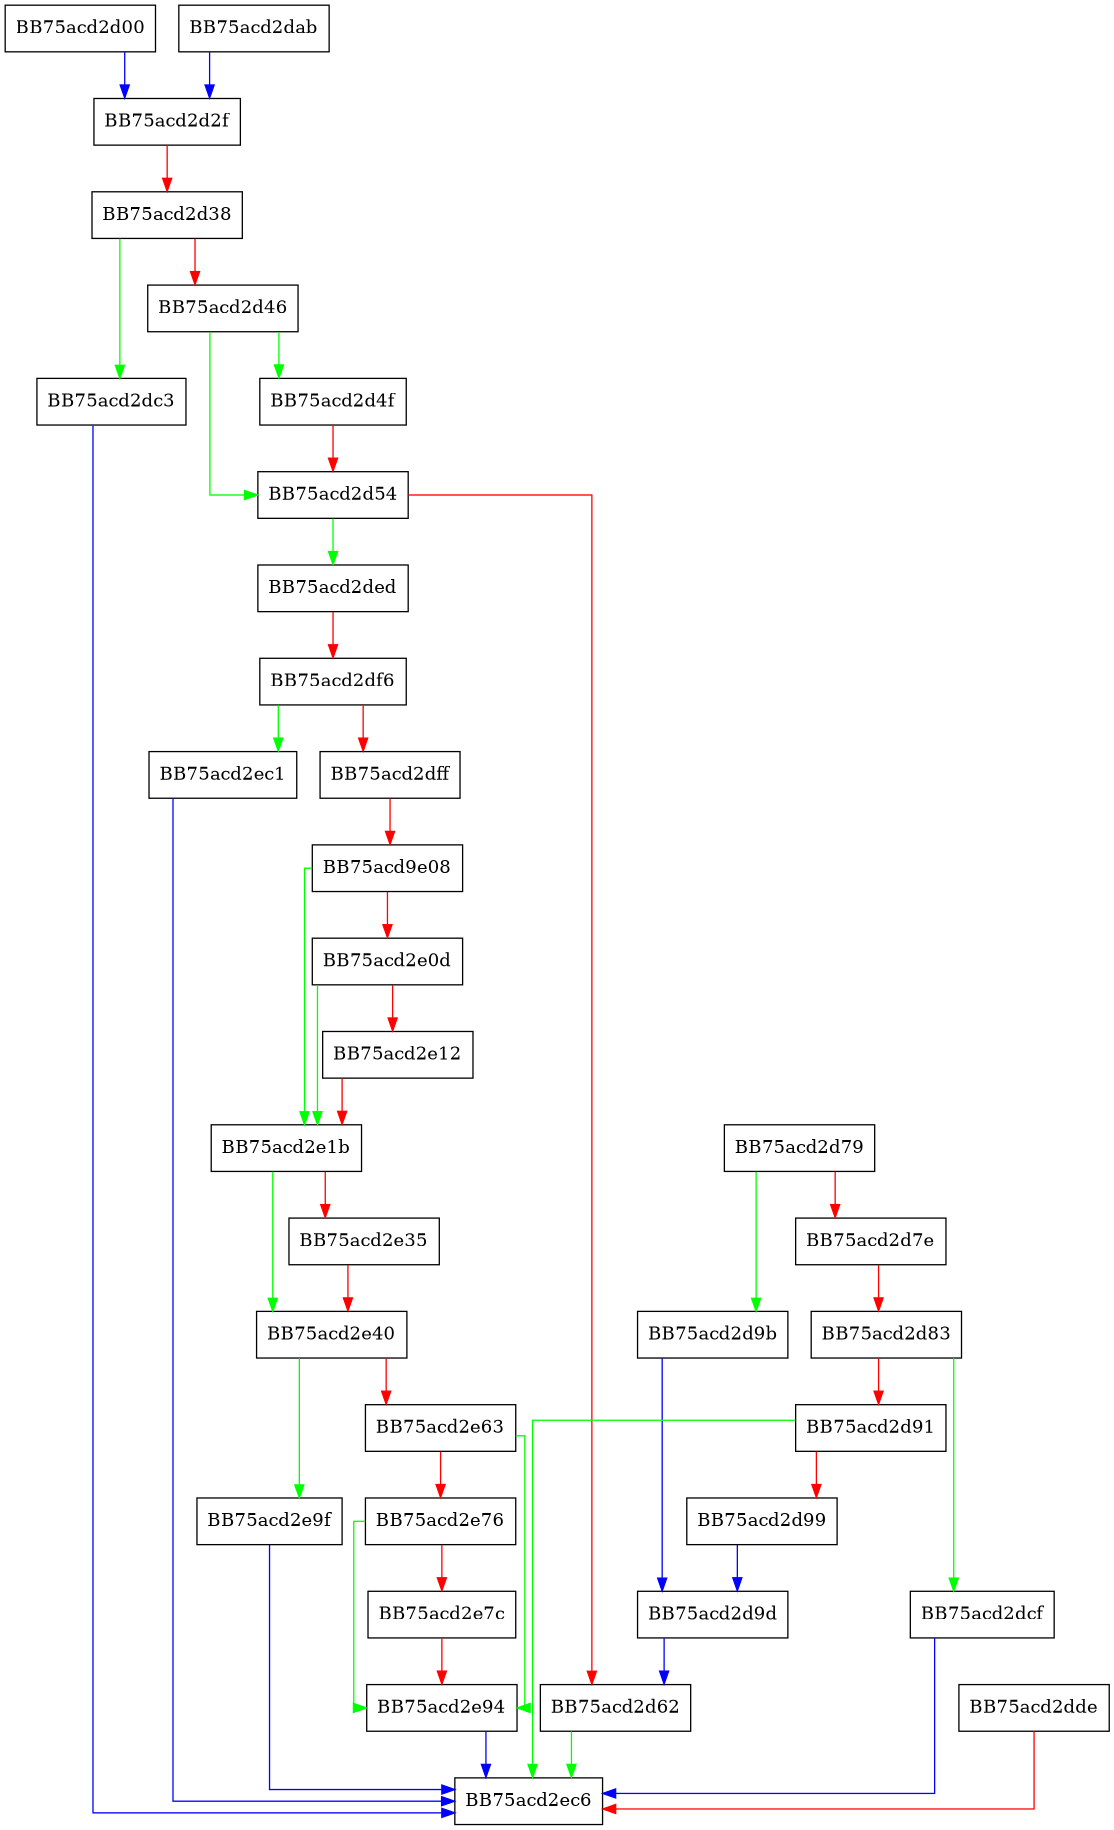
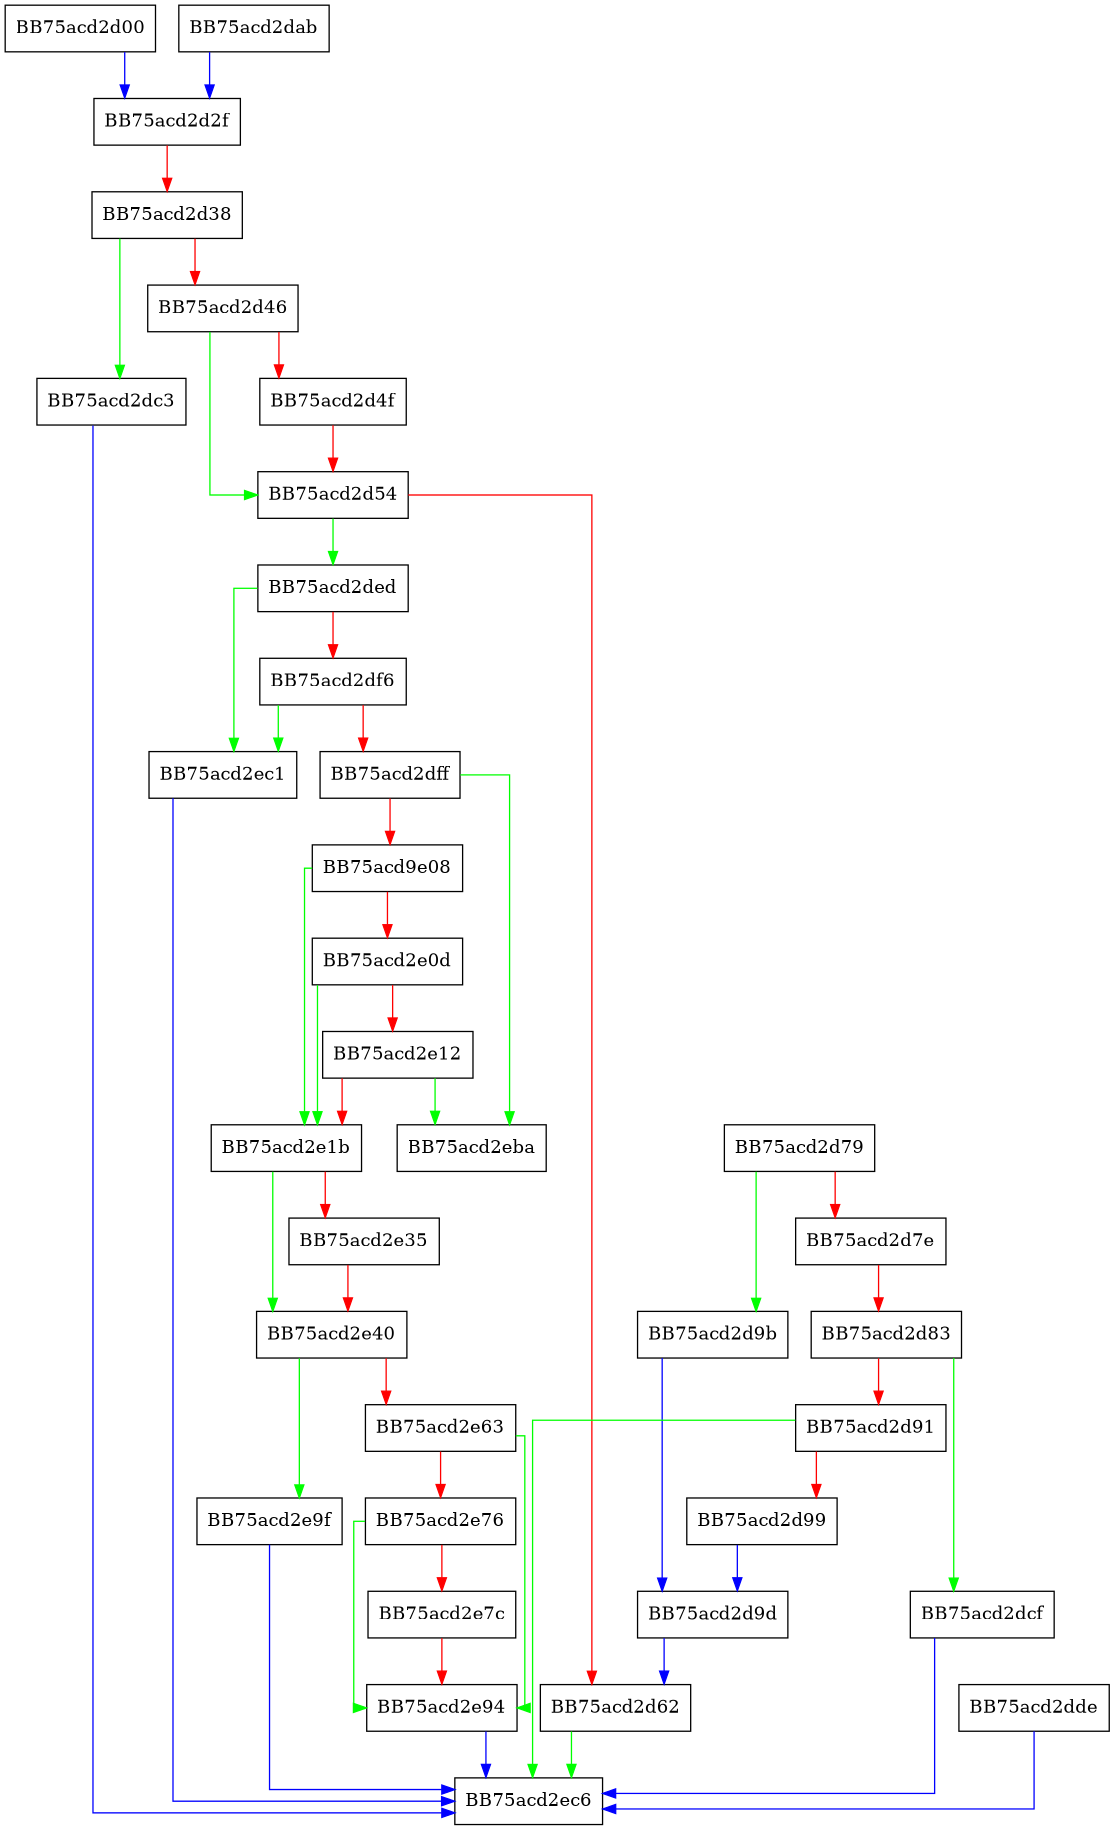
(279, 348) -> (279, 348)
none -> (234, 652)
none -> (472, 1148)
(864, 1809) -> (864, 1809)
